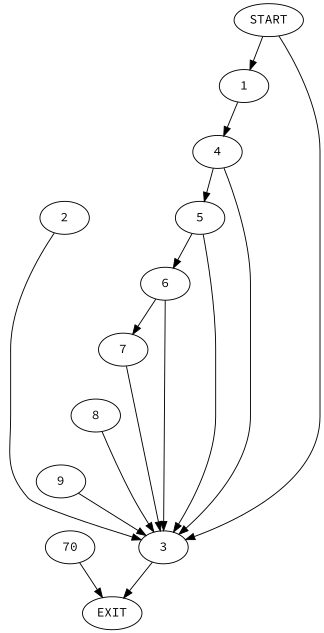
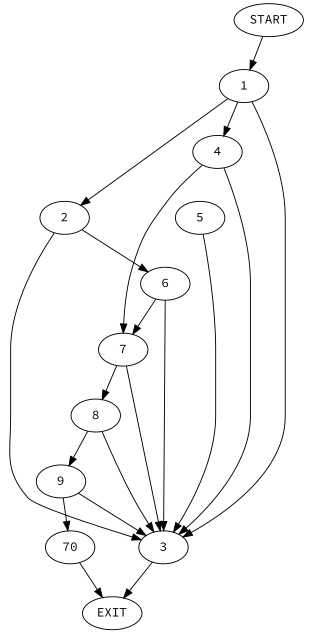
none -> (158, 149)
(210, 180) -> (144, 236)
(185, 247) -> (111, 248)
(320, 314) -> (285, 334)
none -> (111, 378)
none -> (81, 444)
none -> (65, 508)
